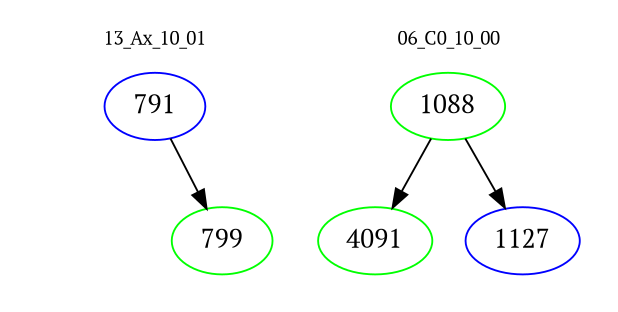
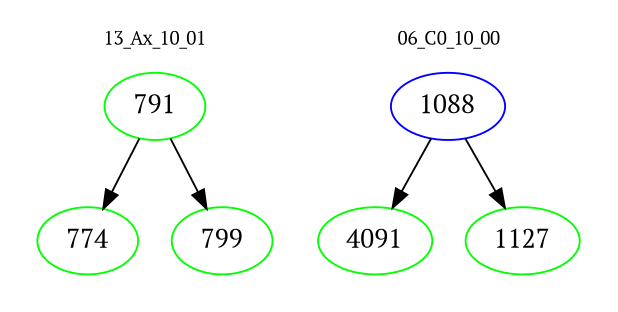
(155, 106) -> (155, 106)
(448, 106) -> (448, 106)
none -> (88, 241)
(523, 241) -> (523, 241)
